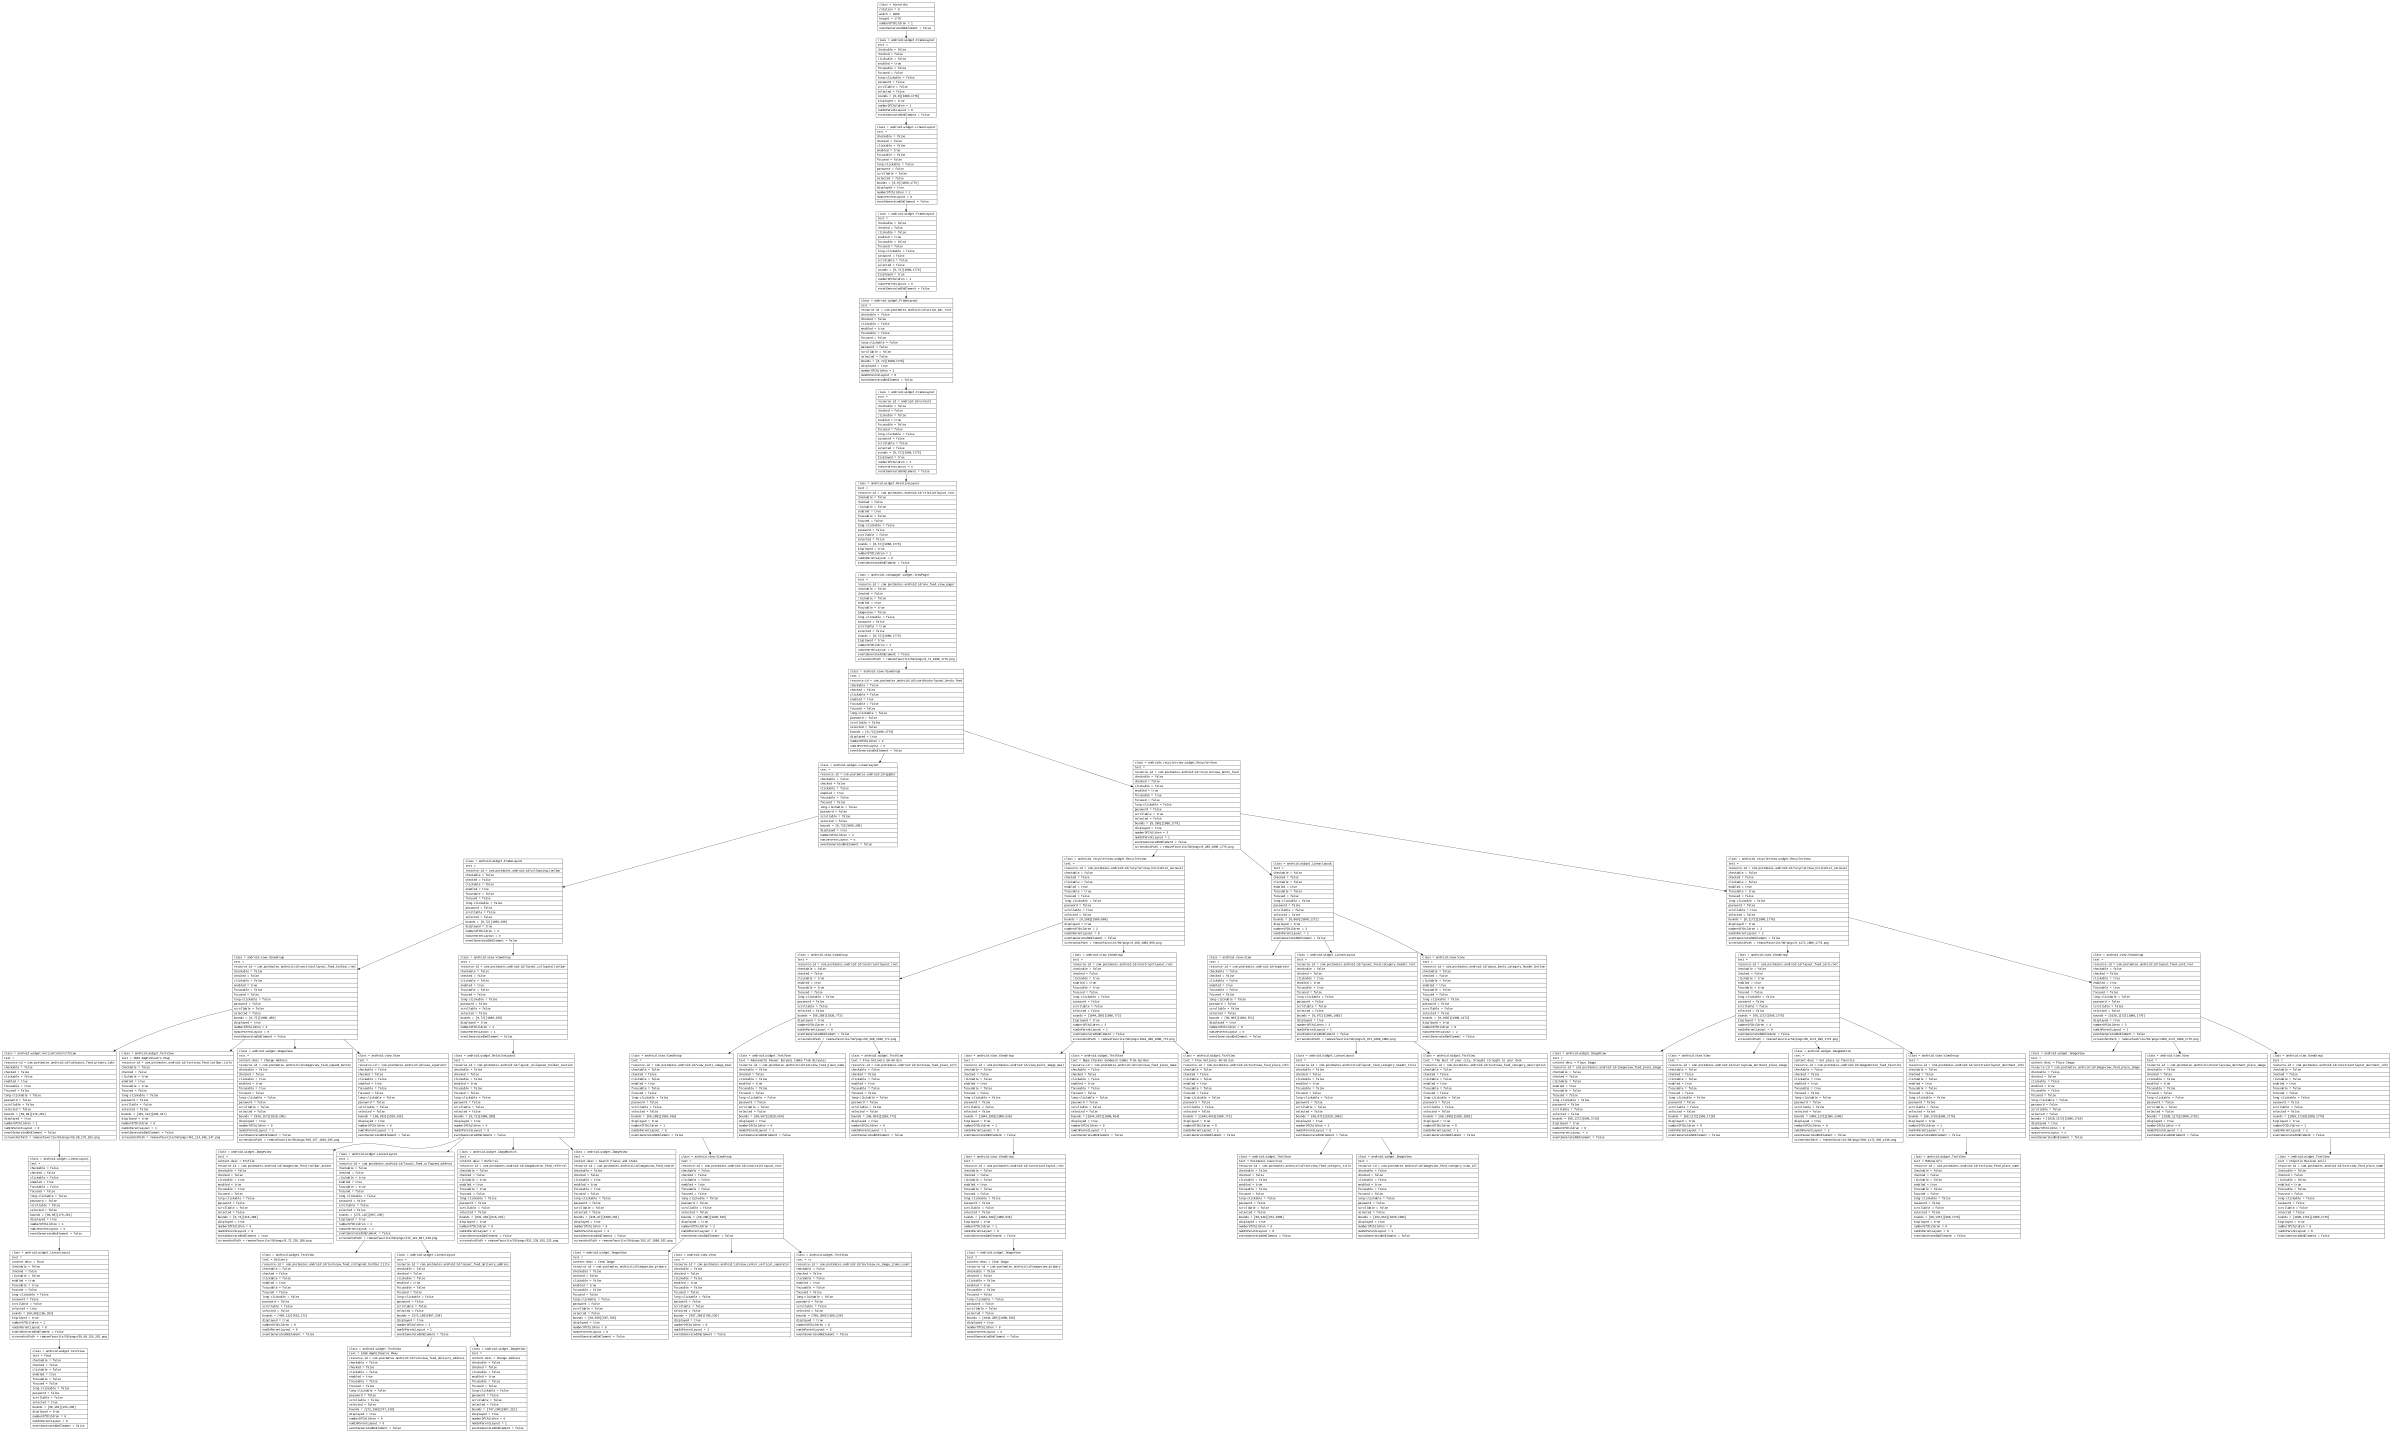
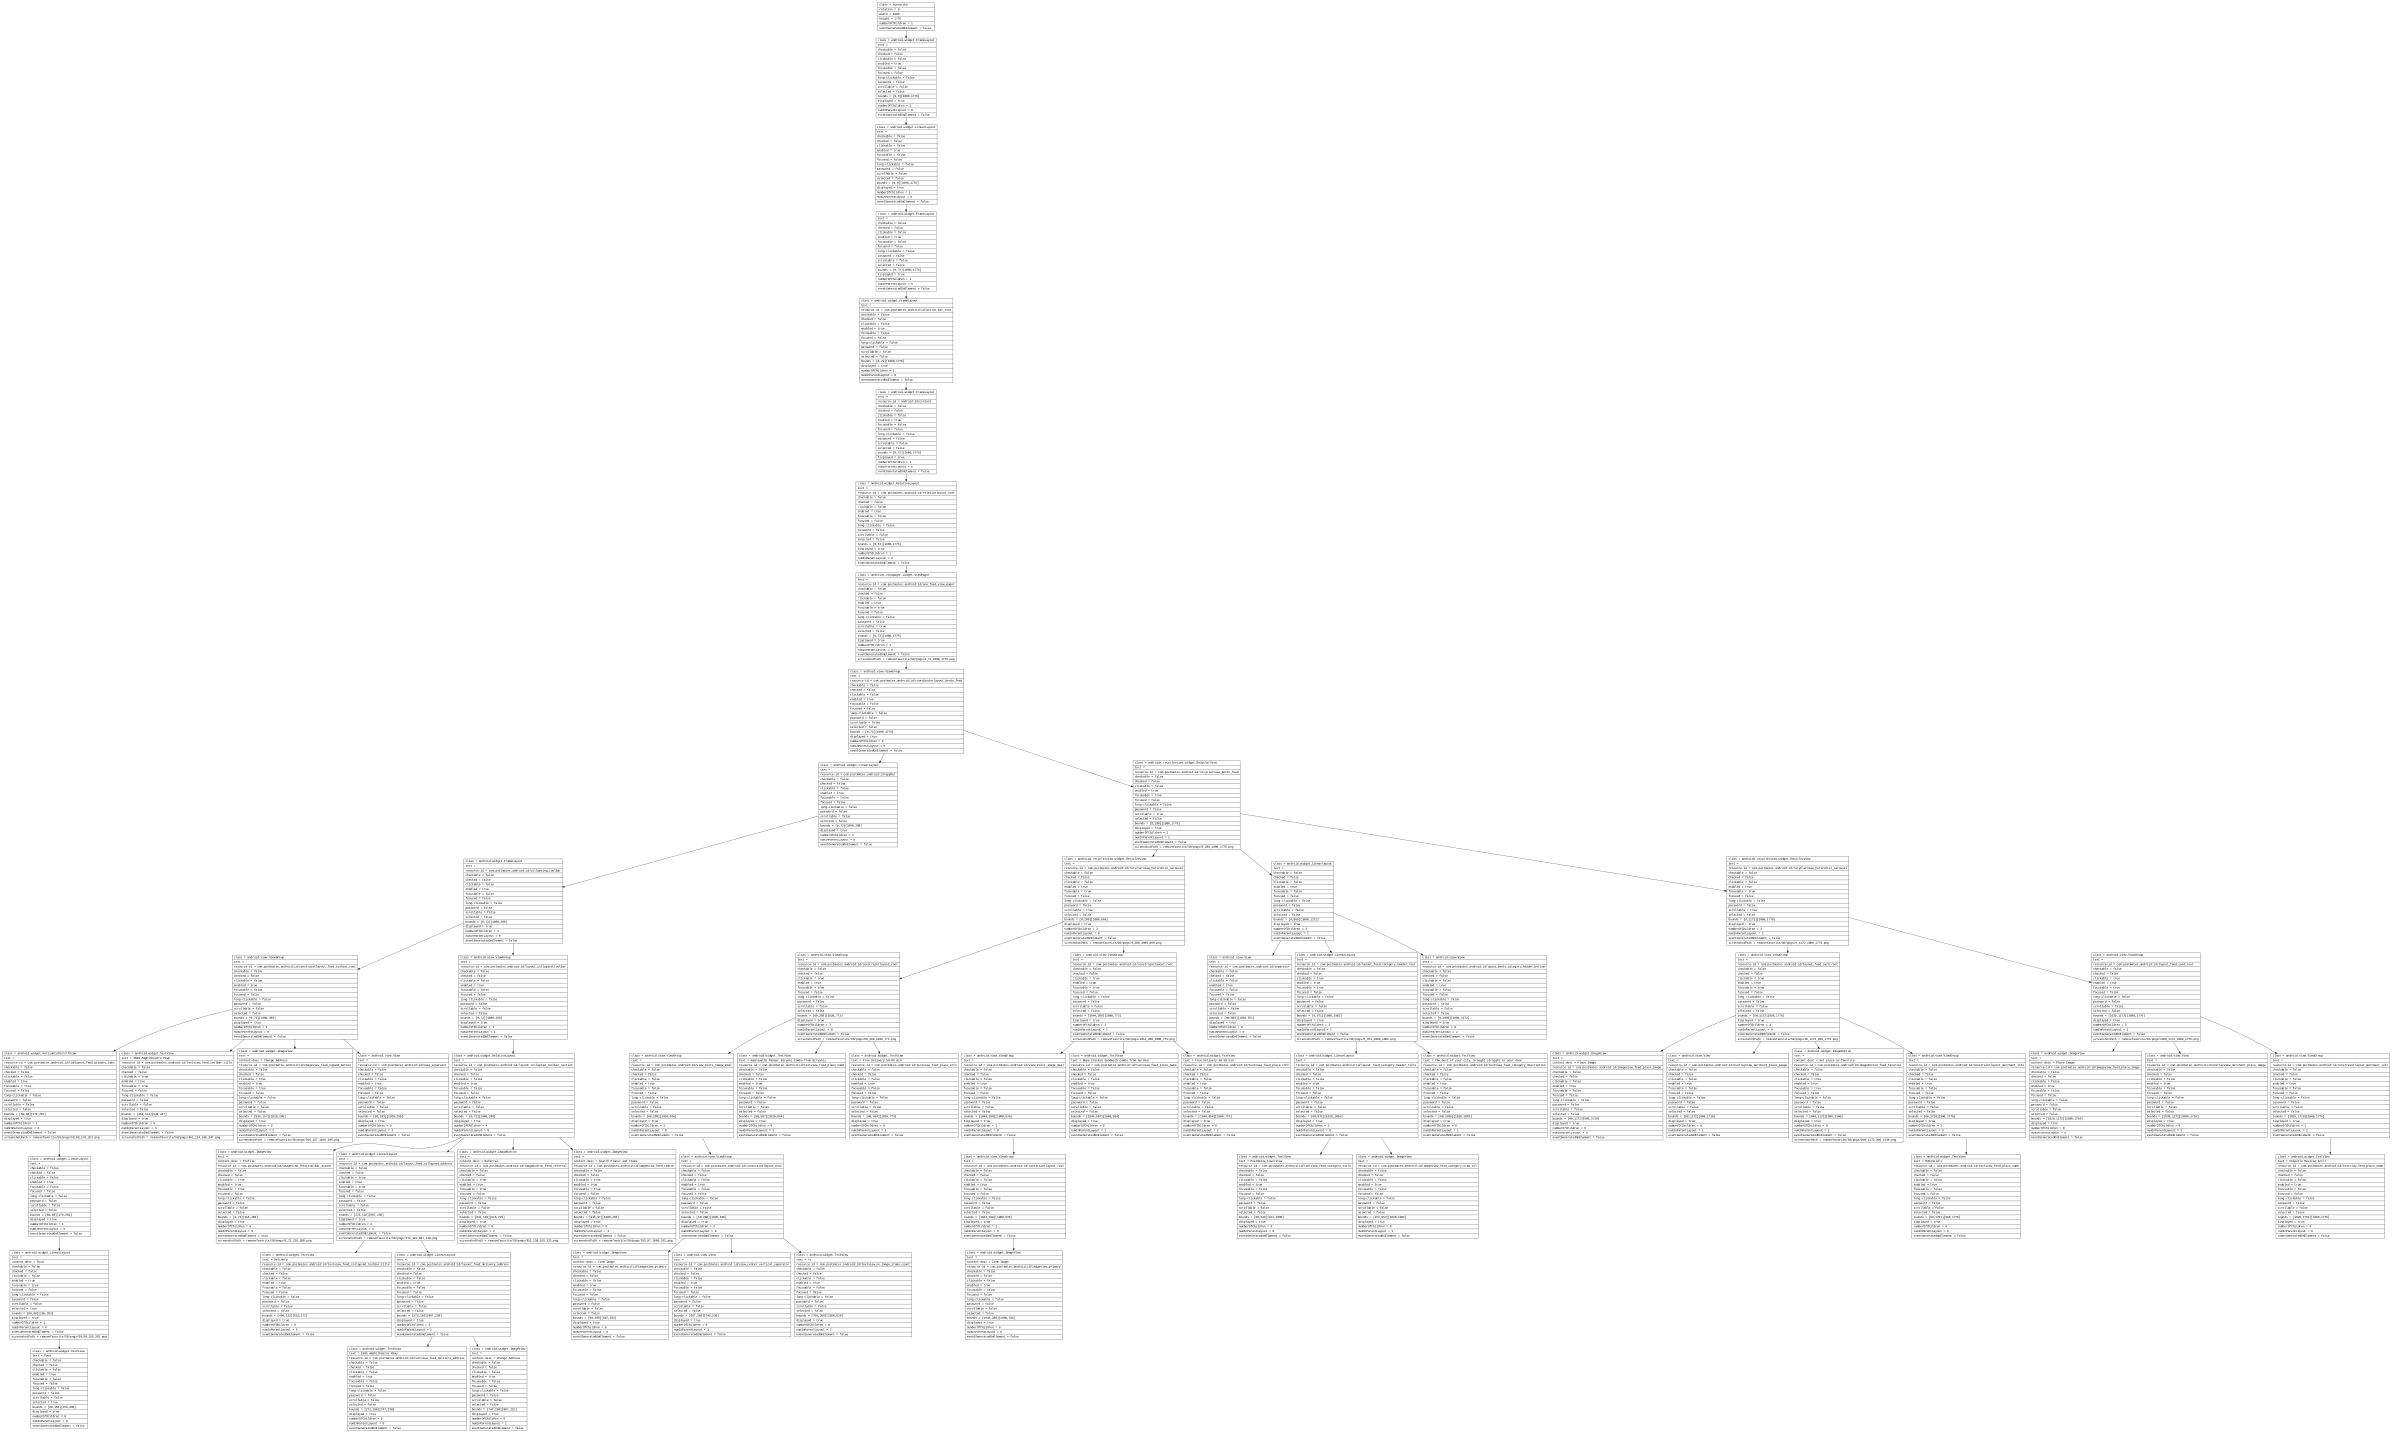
(872, 612) -> (870, 612)
